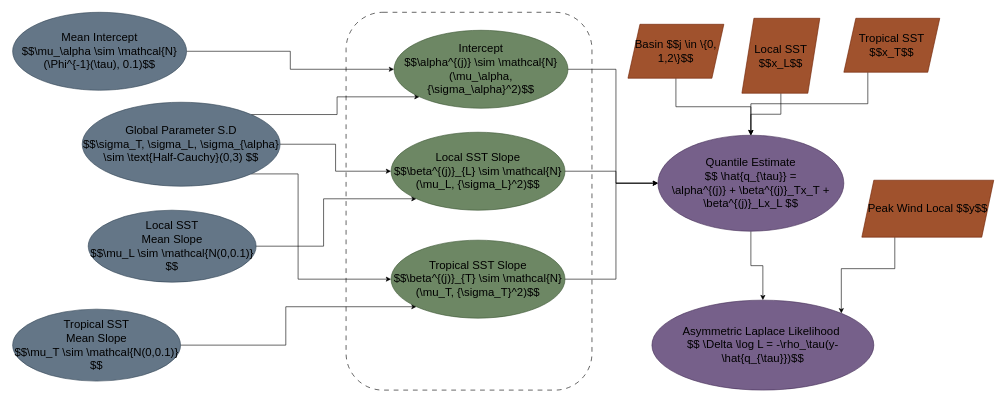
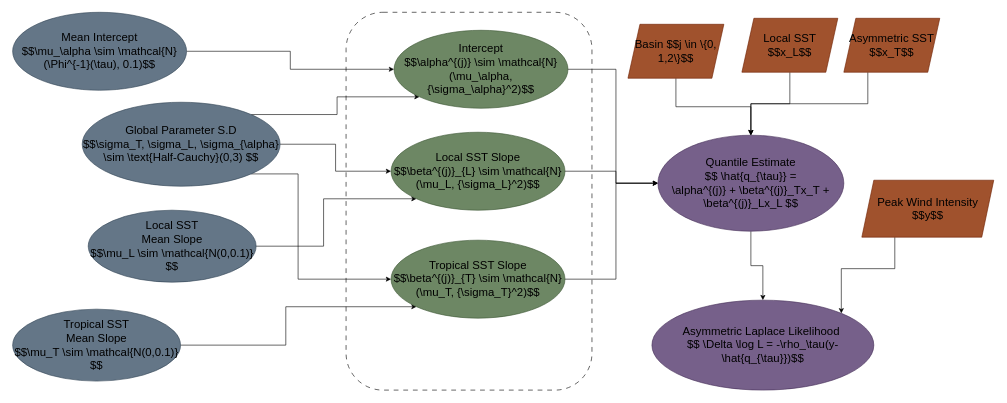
(892, 45) -> (892, 45)
(781, 56) -> (790, 45)
(928, 209) -> (928, 209)
